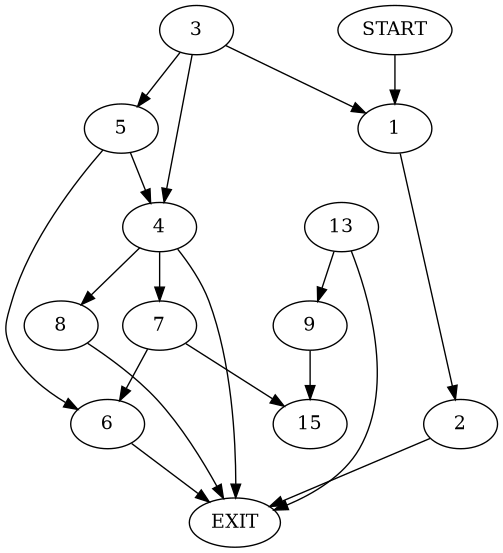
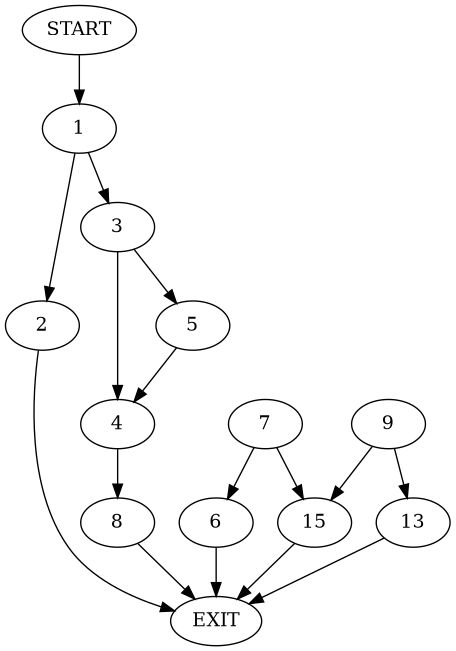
(289, 76) -> (96, 171)
(160, 270) -> none
(328, 270) -> (399, 467)
(20, 277) -> none
(224, 355) -> (271, 566)
